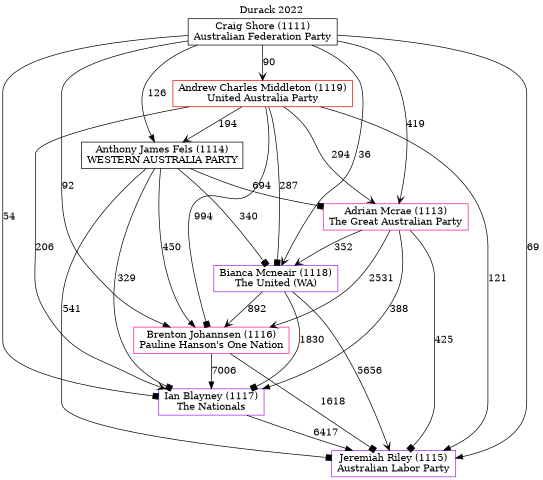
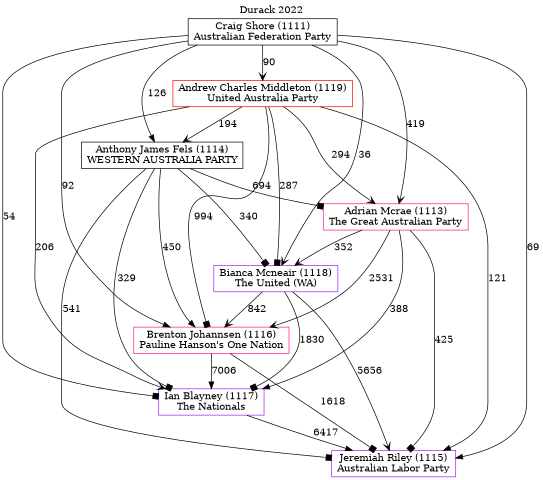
(257, 309) -> (257, 309)
